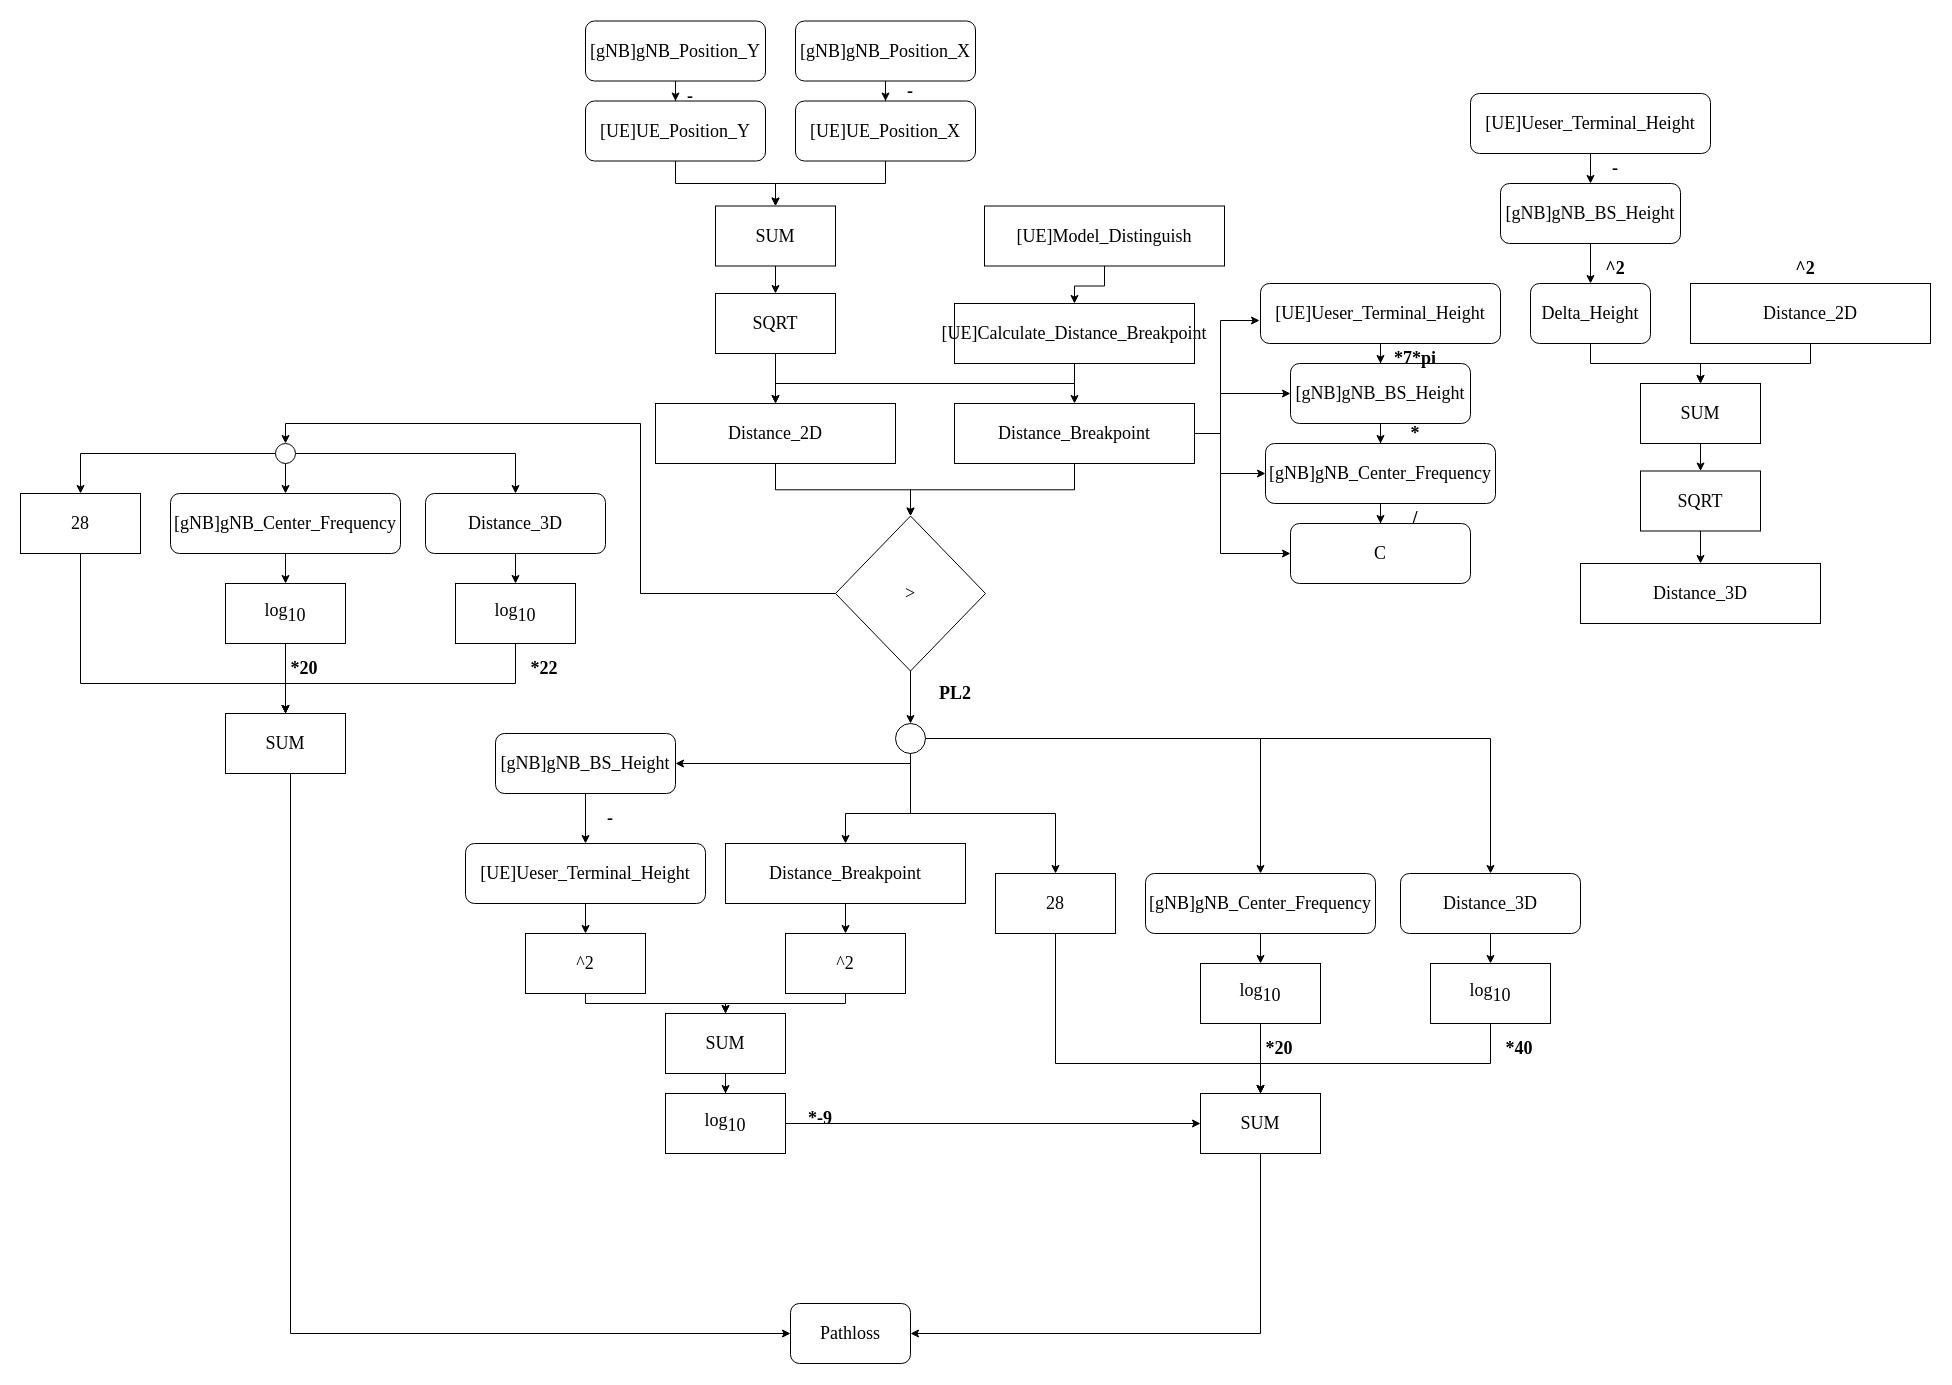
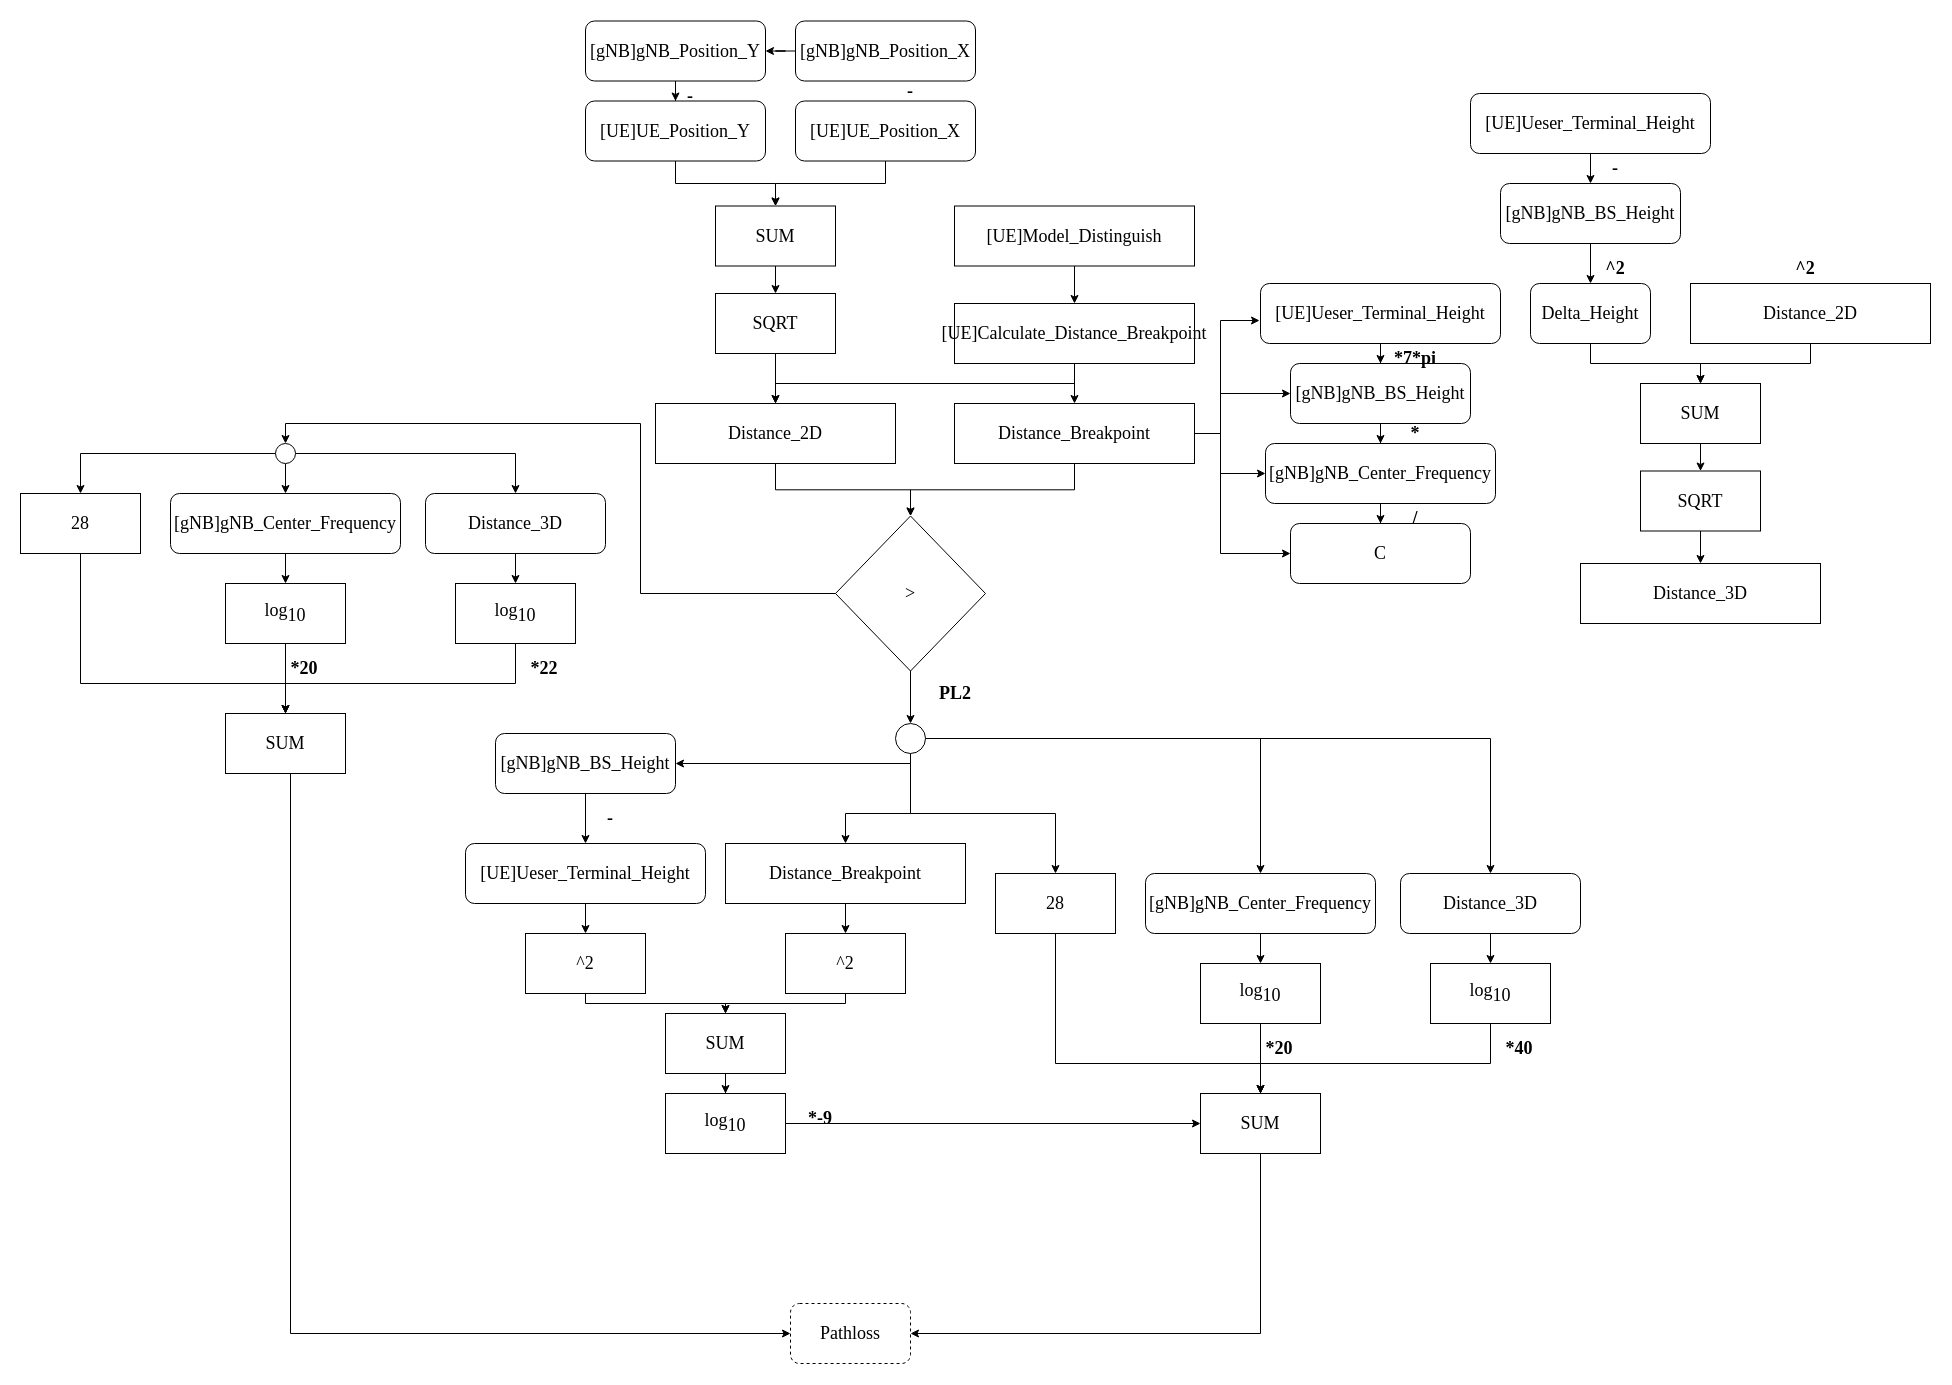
(886, 95) -> (777, 51)
(1105, 236) -> (1075, 236)
(851, 1334) -> (851, 1334)
